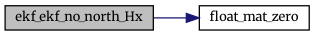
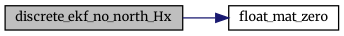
(79, 18) -> (94, 18)
